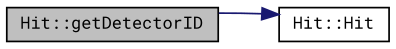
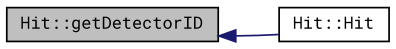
(240, 13) -> (257, 35)
